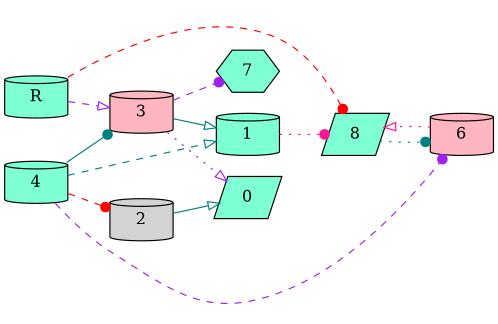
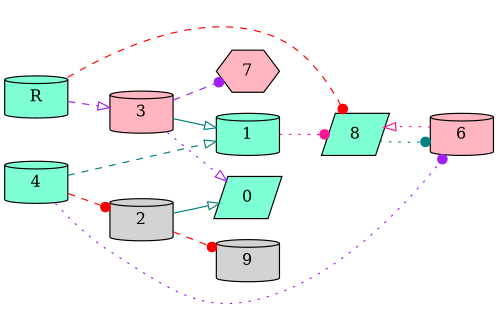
(248, 71) -> (248, 71)
(85, 150) -> none
none -> (248, 261)
(256, 300) -> (256, 300)
